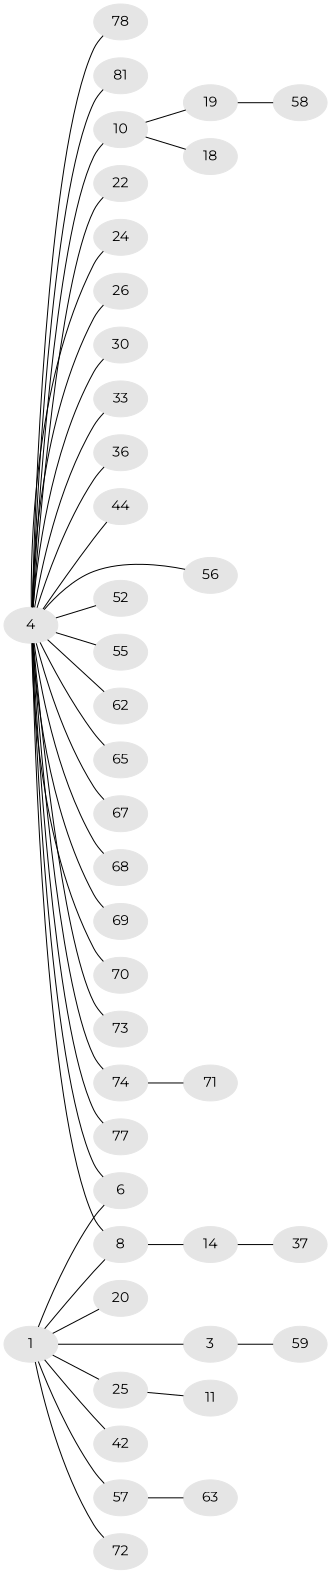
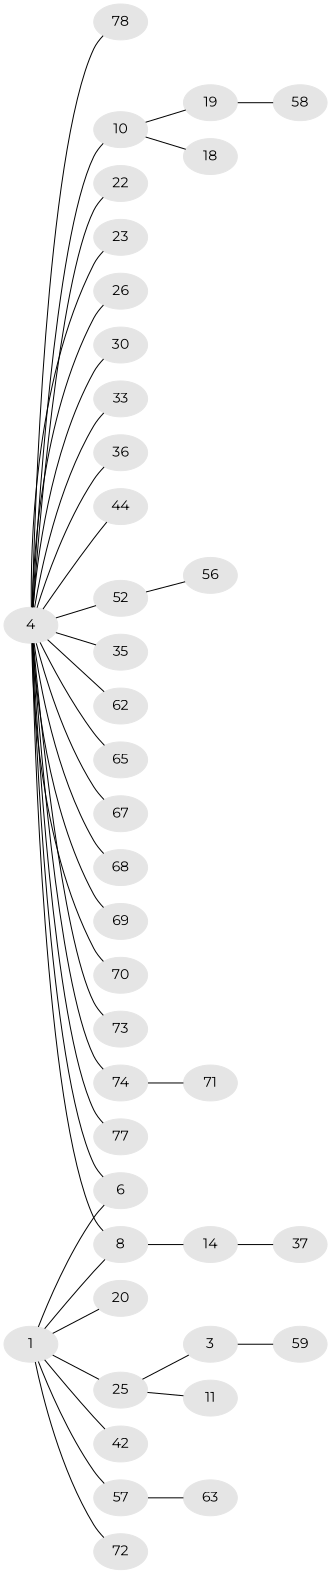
(121, 76) -> none
(121, 237) -> (121, 237)
(108, 567) -> (166, 587)
(121, 652) -> (121, 652)
(121, 1344) -> (166, 1367)
